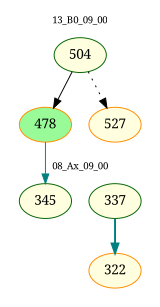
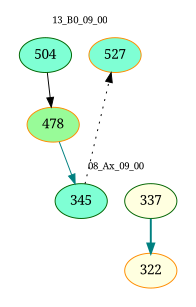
(80, 55) -> (45, 55)
(95, 86) -> (97, 133)
(115, 125) -> (115, 55)
(45, 201) -> (81, 201)
